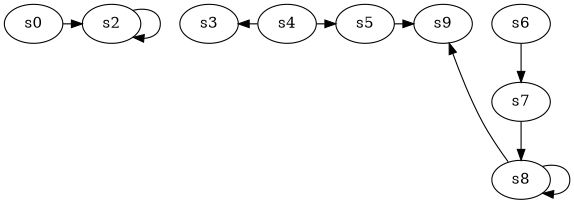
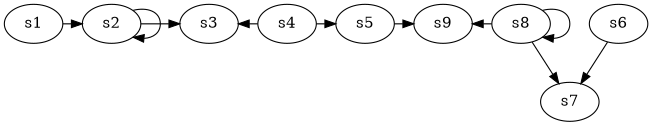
(34, 24) -> (34, 24)
none -> (153, 24)
(521, 136) -> (542, 58)
